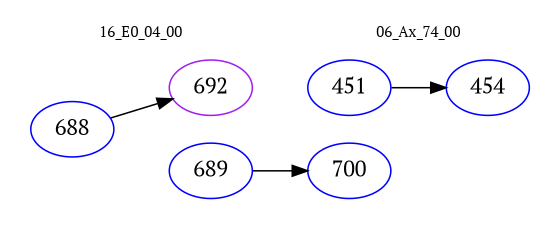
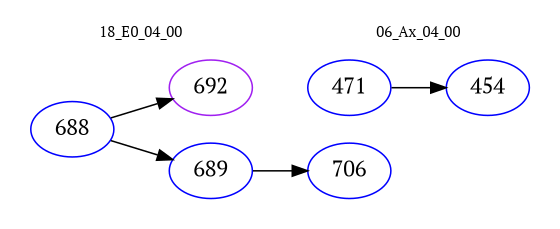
(142, 33) -> (142, 33)
(419, 33) -> (419, 33)
(349, 88) -> (349, 88)
none -> (134, 148)
(349, 171) -> (349, 171)
